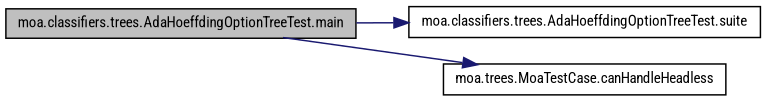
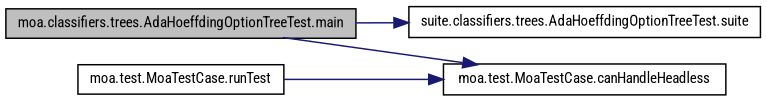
(585, 22) -> (585, 22)
none -> (181, 79)
(585, 79) -> (585, 79)
